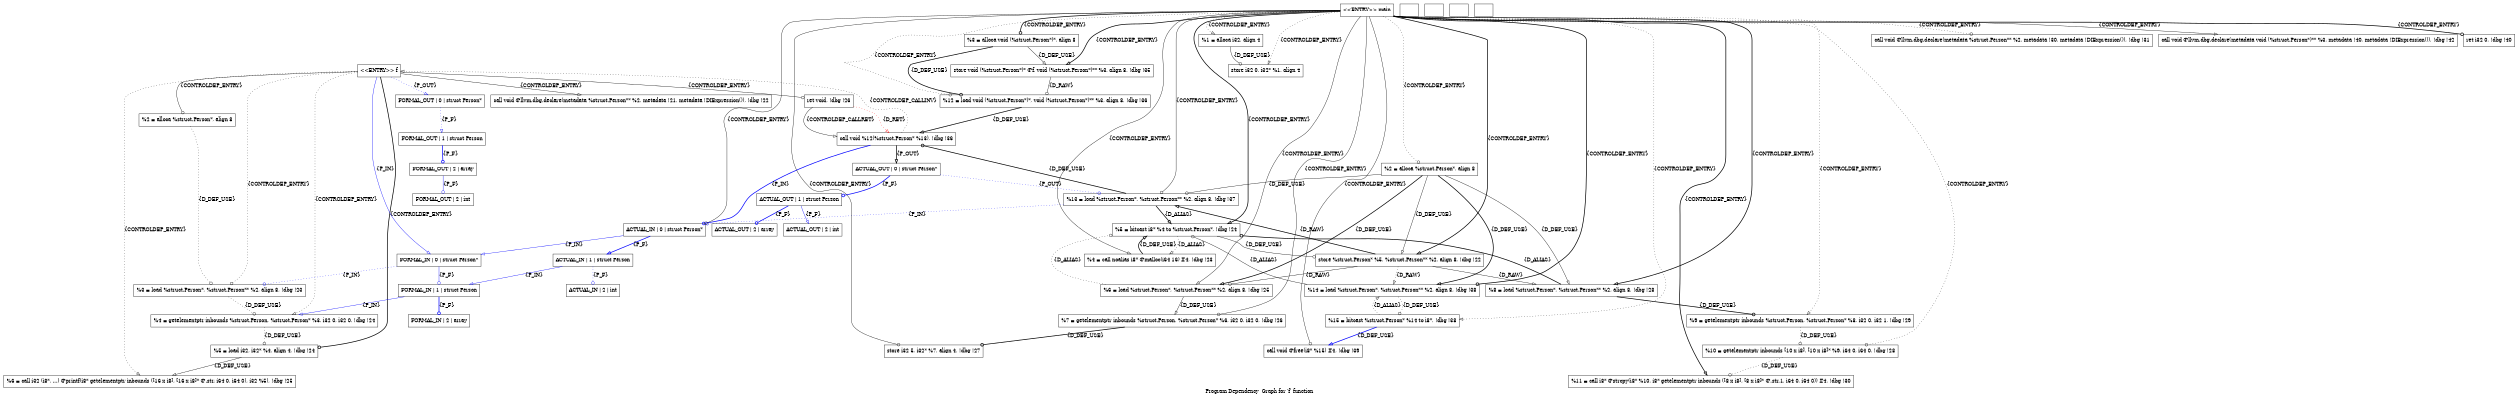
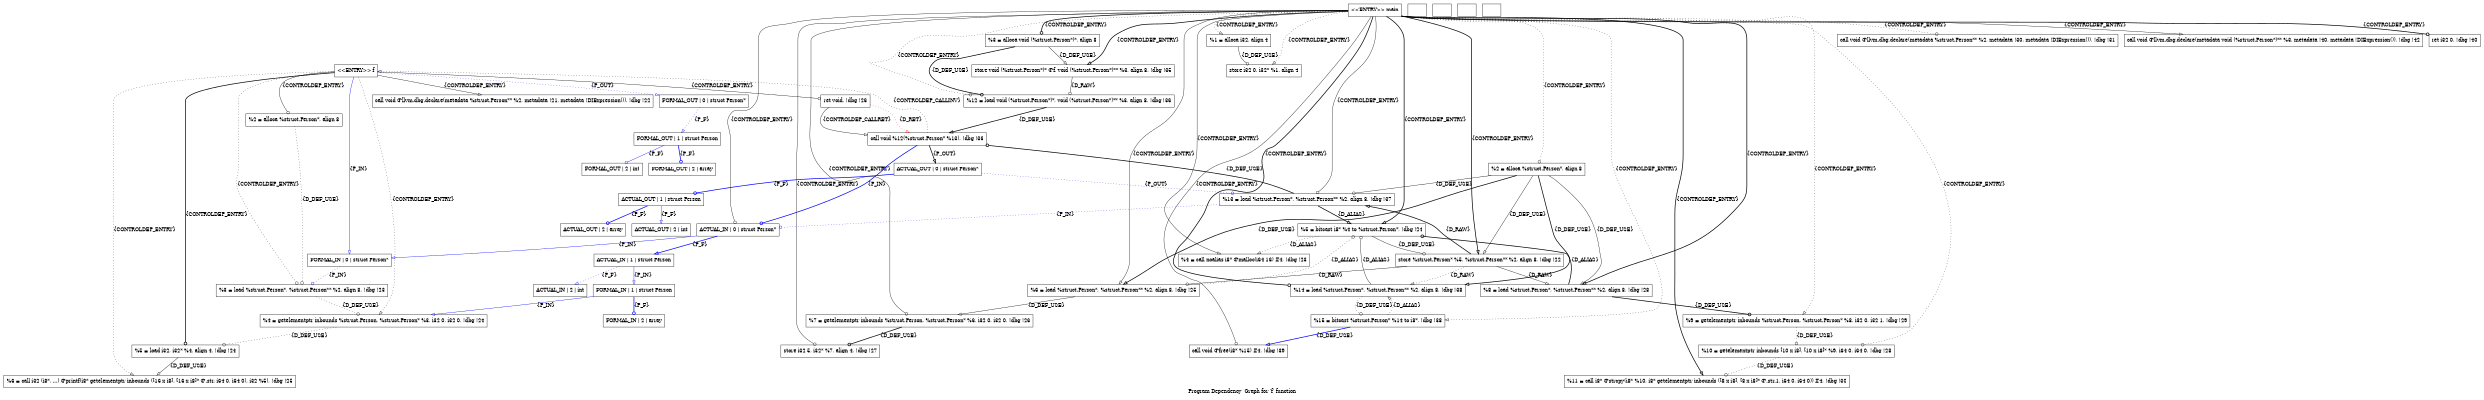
(443, 183) -> (646, 154)
(1139, 246) -> none
(439, 274) -> none
(593, 274) -> (599, 275)
